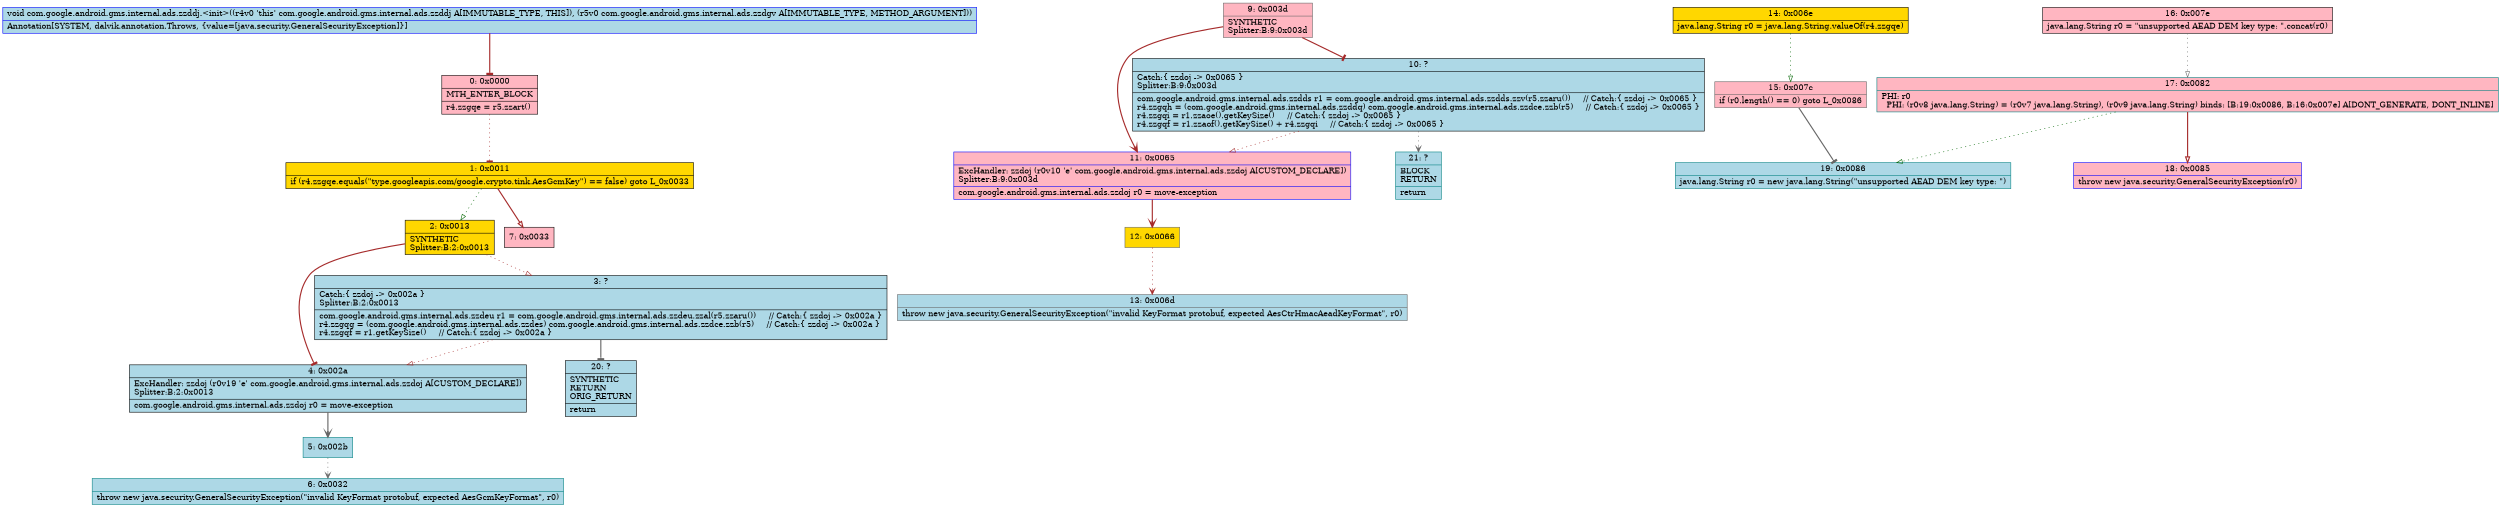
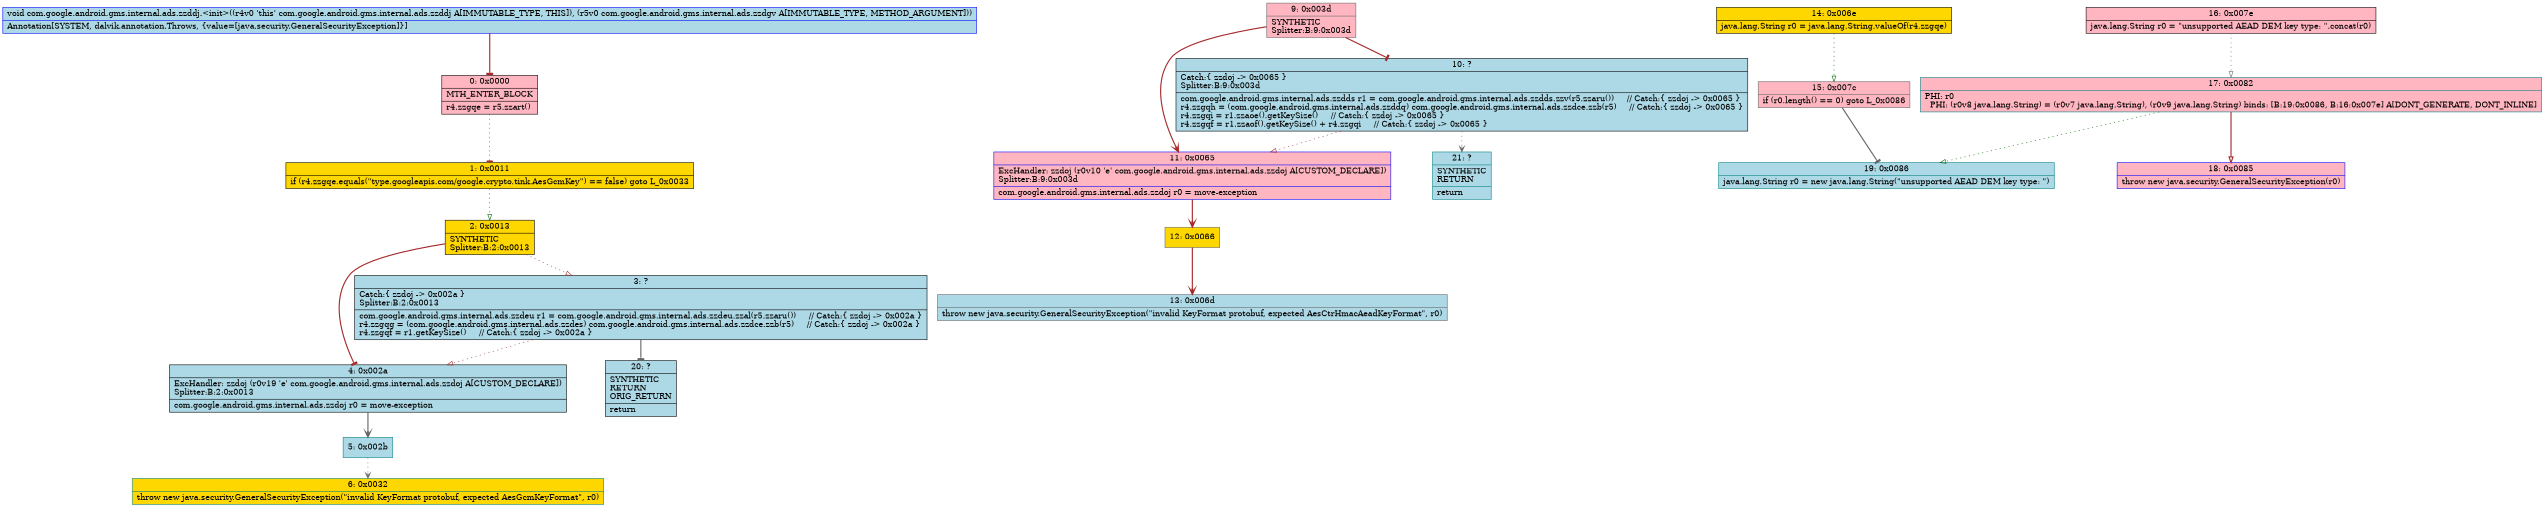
(1415, 171) -> (1462, 171)
(529, 237) -> none
(1152, 268) -> (1192, 268)
(328, 491) -> (368, 491)
